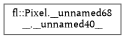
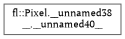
(63, 19) -> (63, 19)
